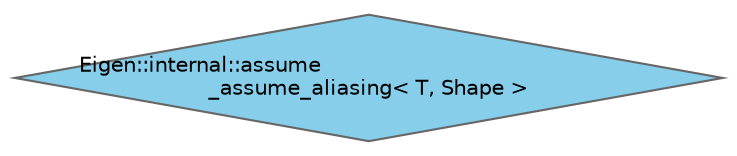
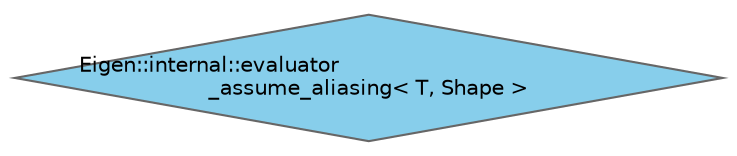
(369, 78) -> (369, 78)
